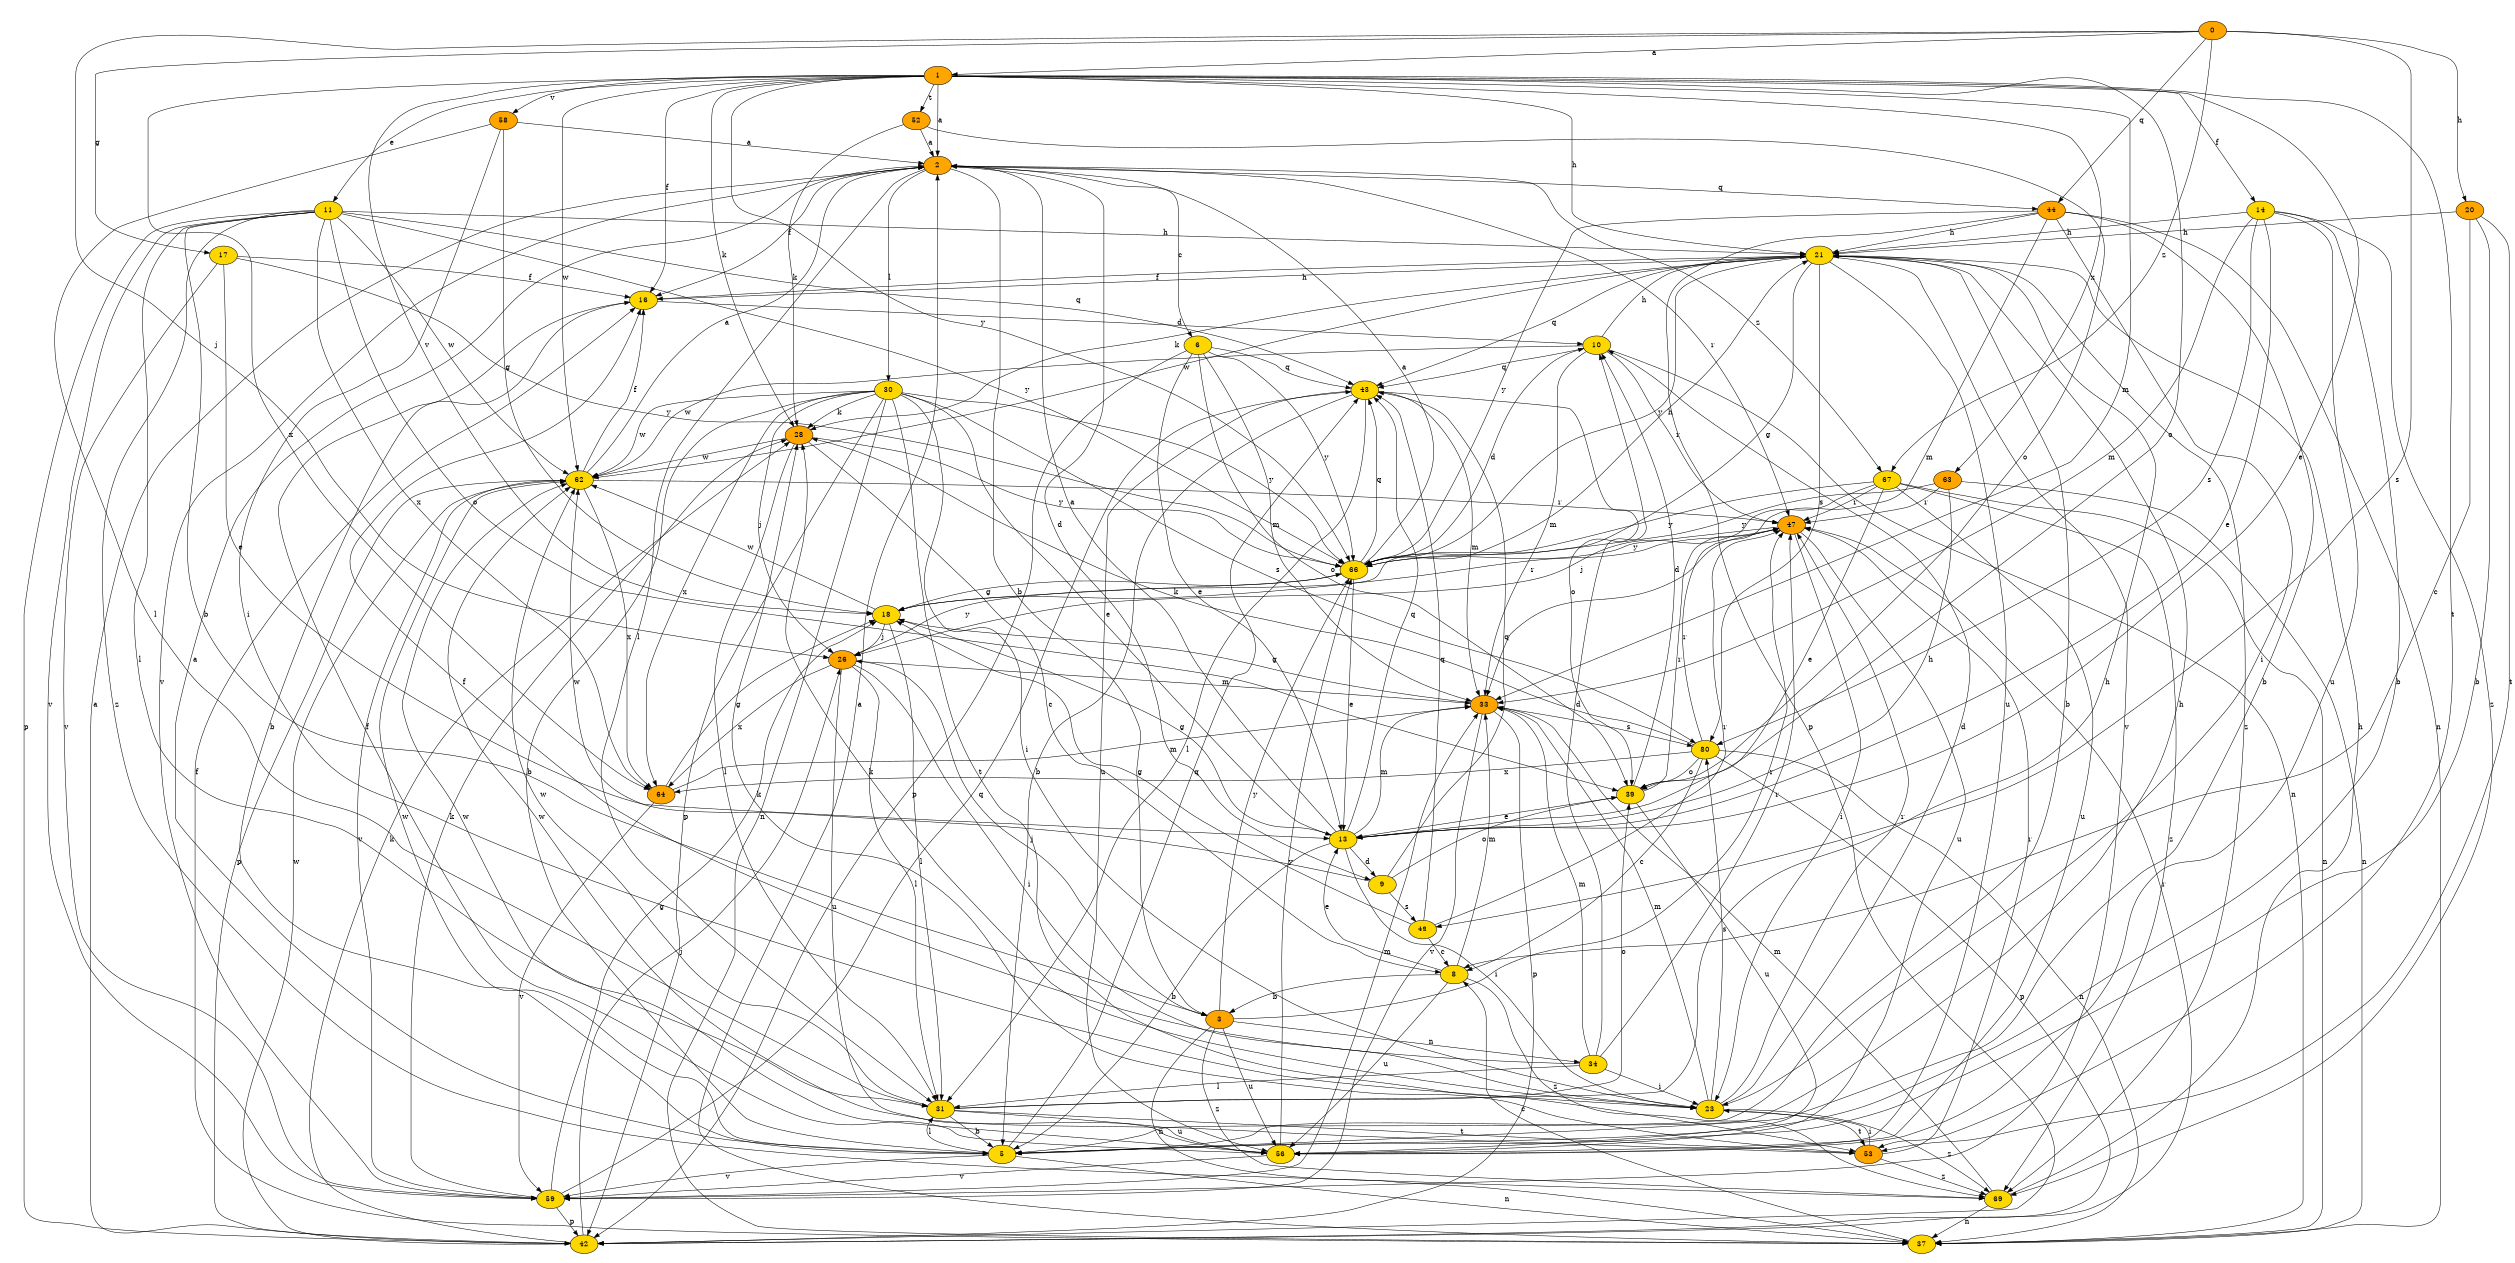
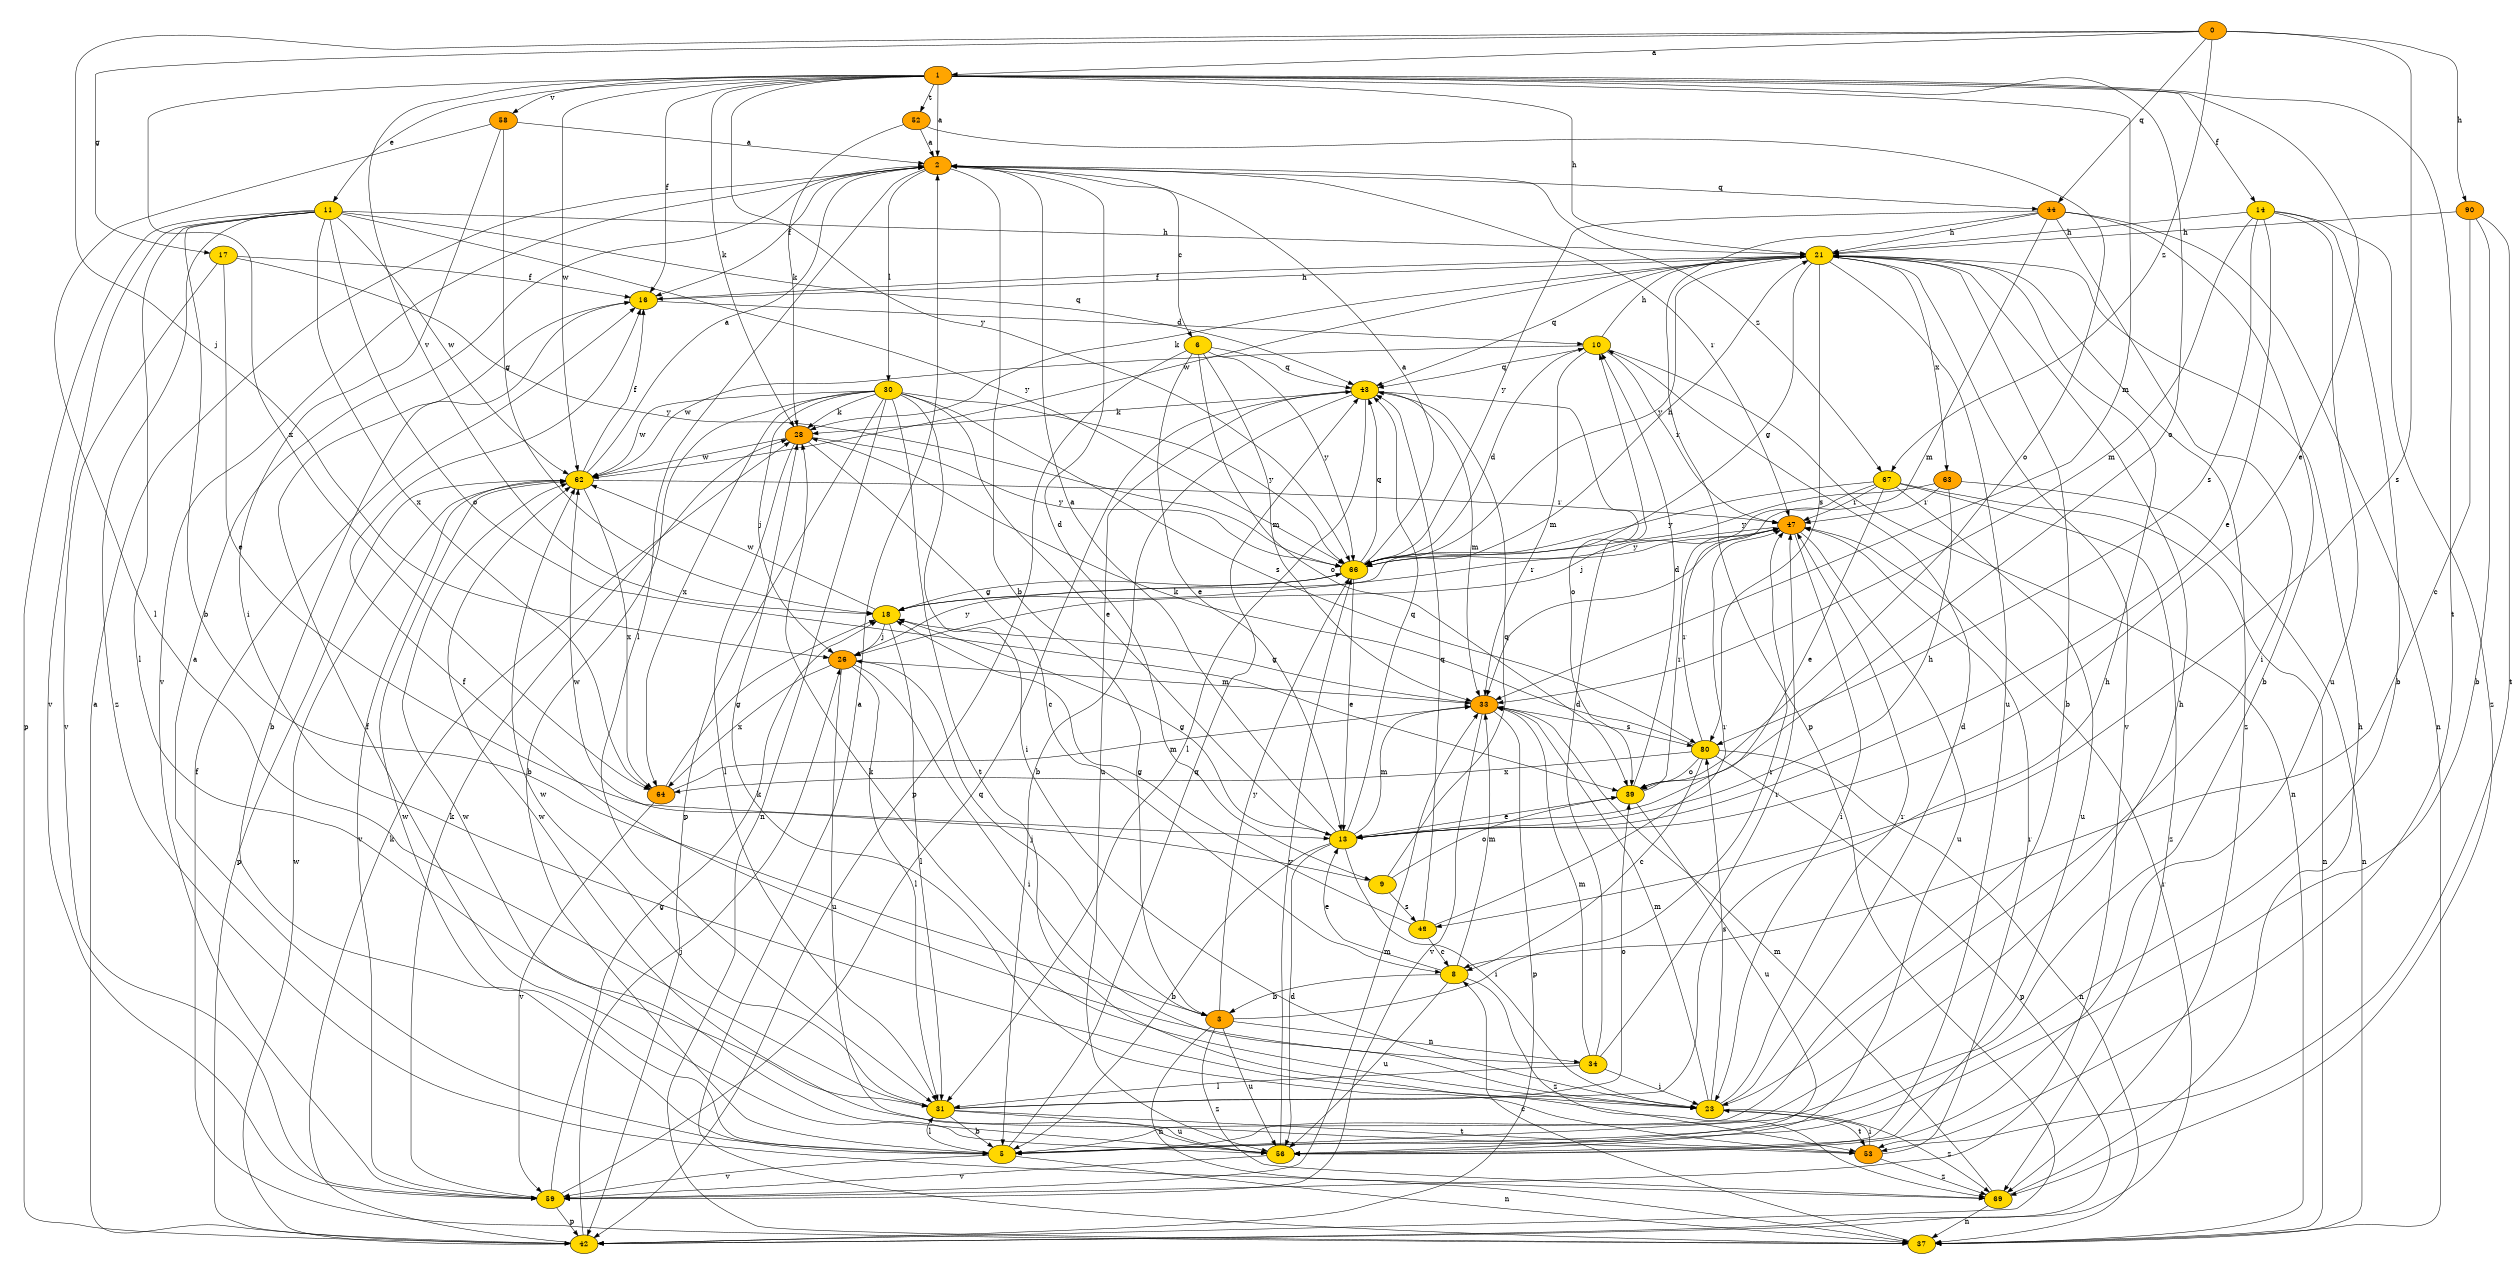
(1703, 99) -> (1927, 332)
(2470, 210) -> (2470, 210)
none -> (1084, 412)
(1361, 860) -> (1291, 983)
